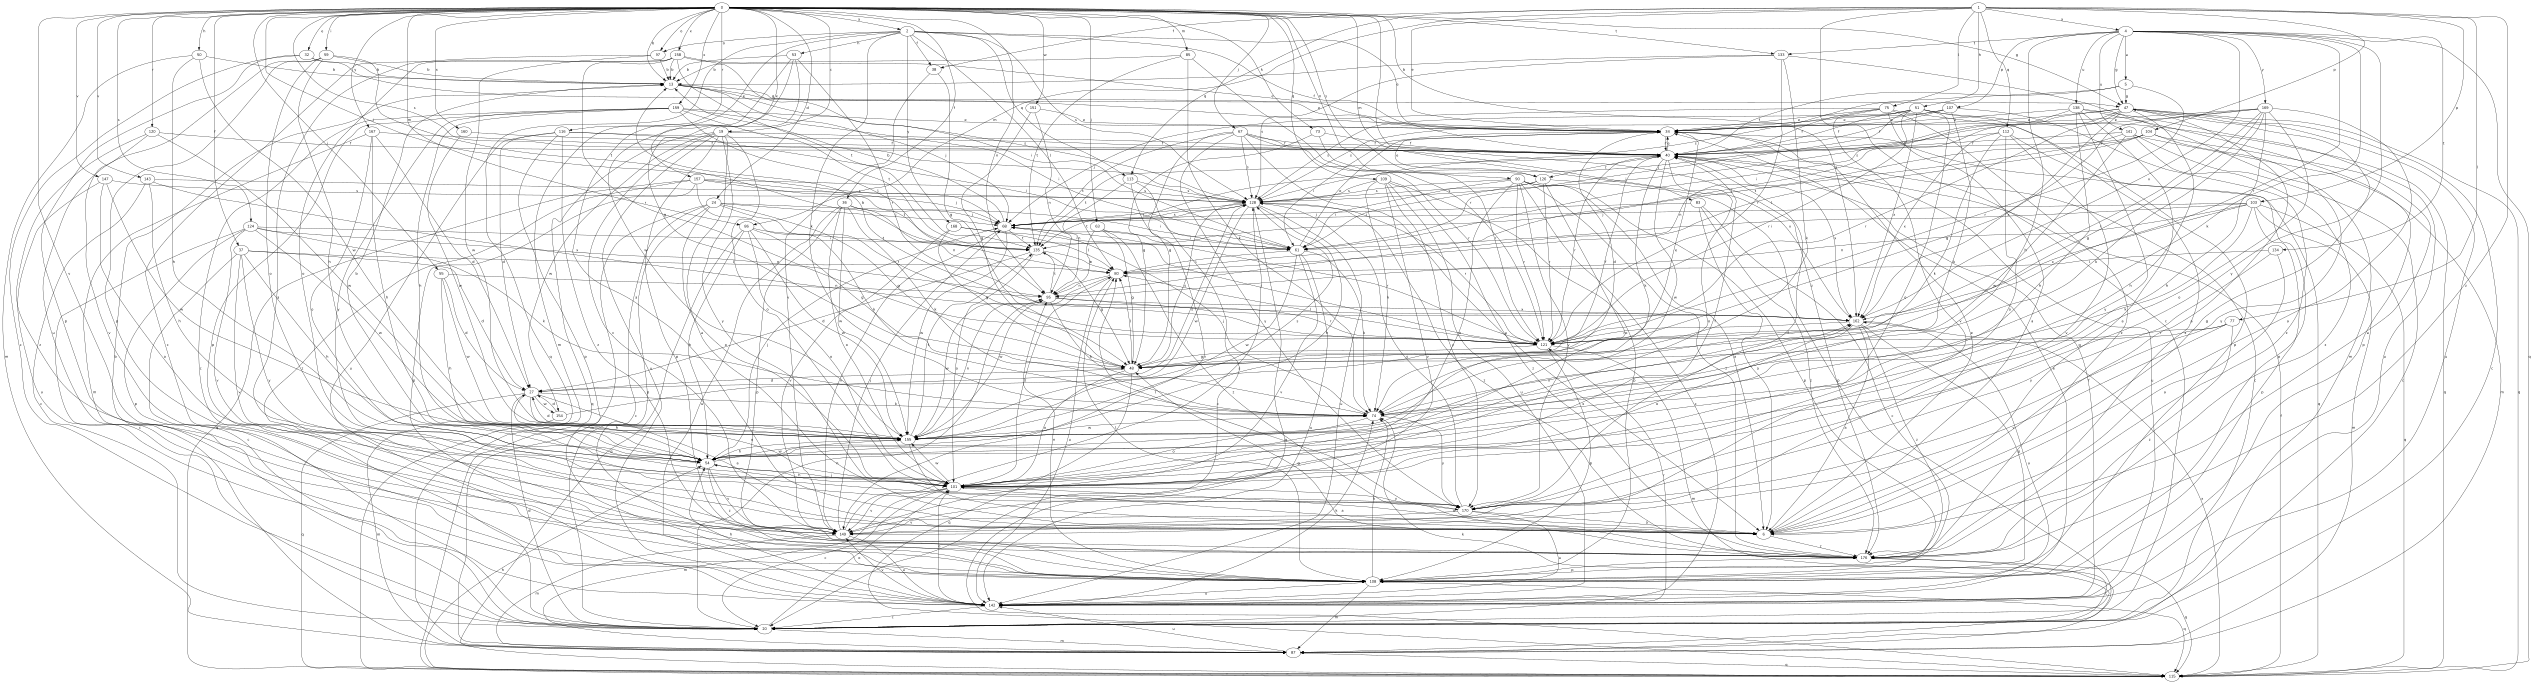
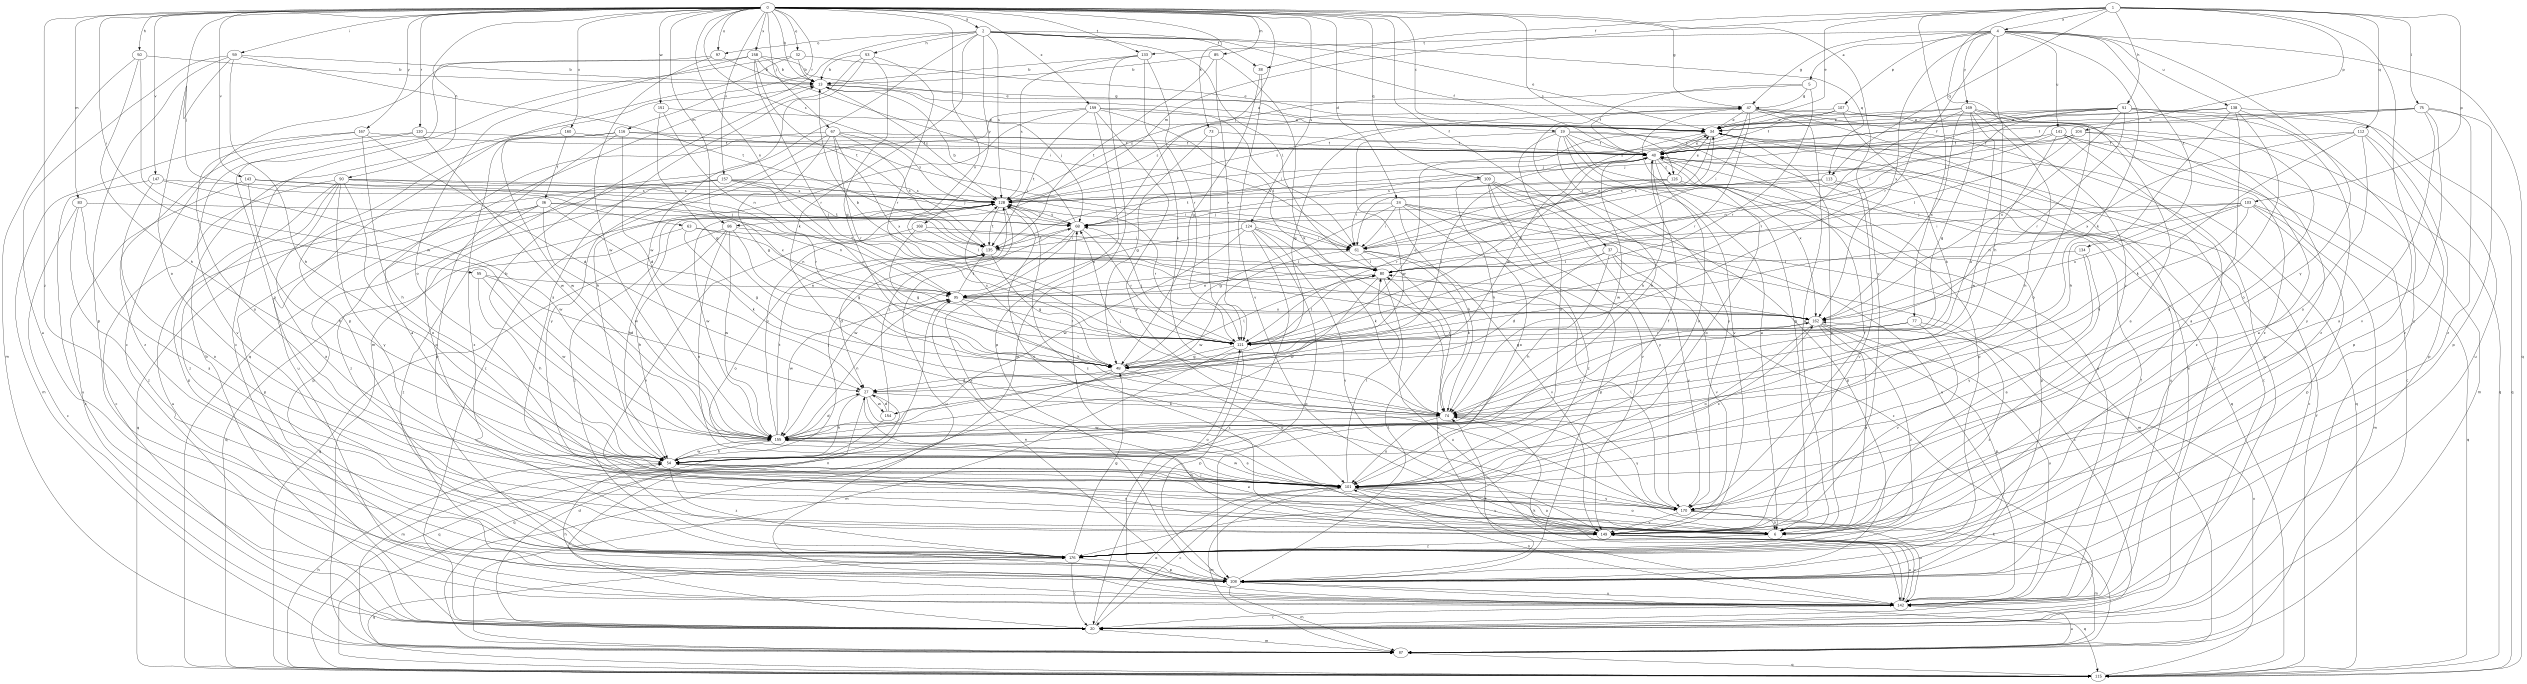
(935, 40) -> (556, 167)
(1504, 231) -> (1761, 205)
